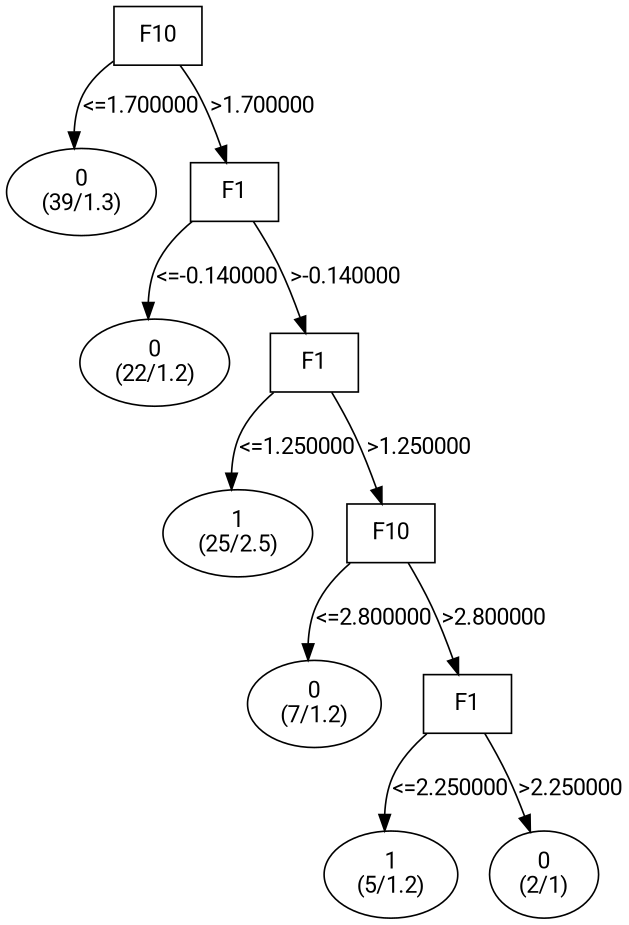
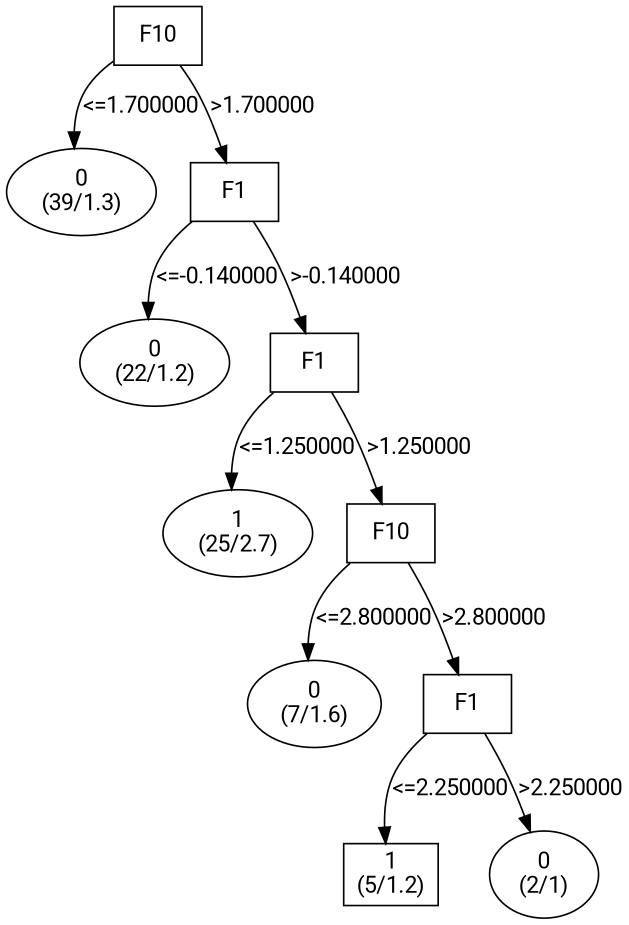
(238, 533) -> (238, 533)
(314, 704) -> (314, 704)
(391, 875) -> (391, 875)
